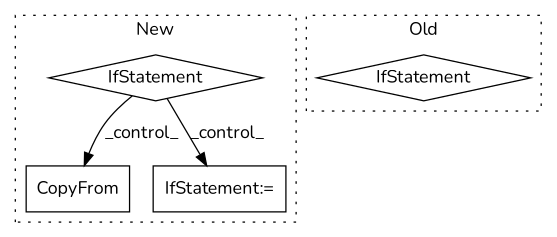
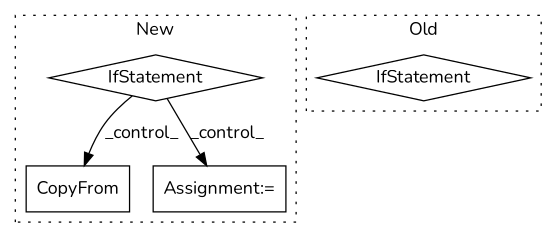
(220, 189) -> (220, 189)
